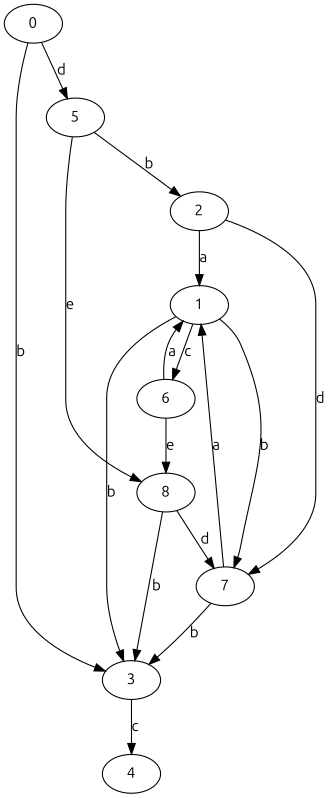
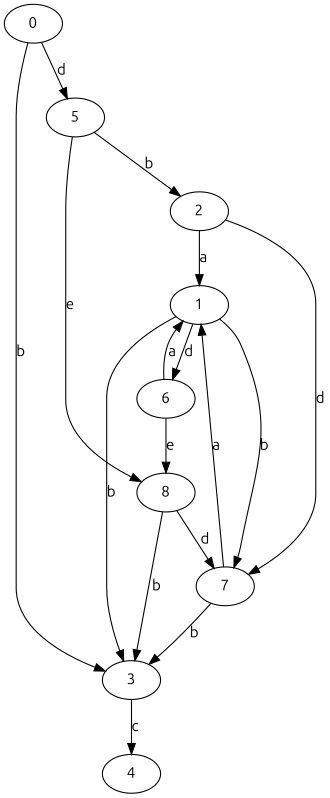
(188, 352) -> (189, 352)
